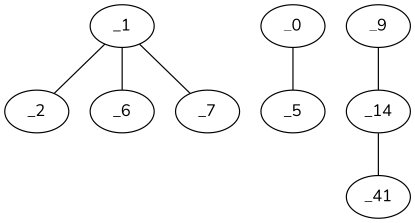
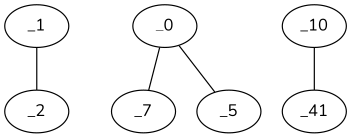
(378, 26) -> none
(165, 69) -> (154, 69)
(122, 111) -> none
(378, 111) -> (314, 26)
